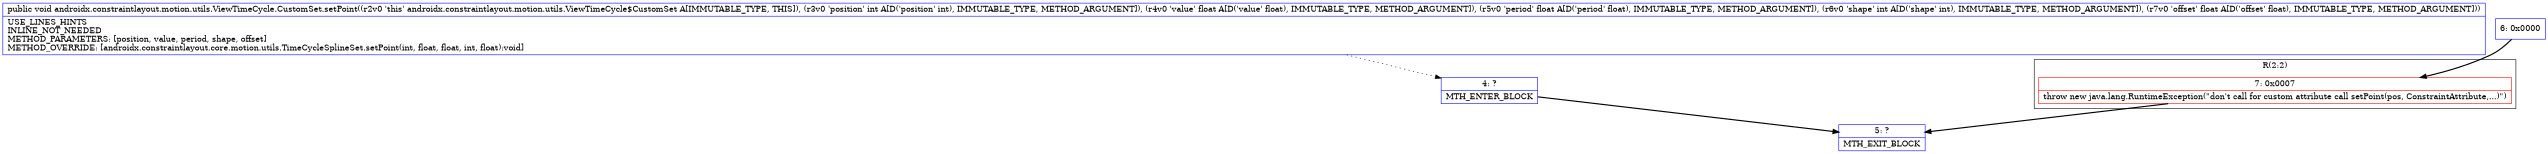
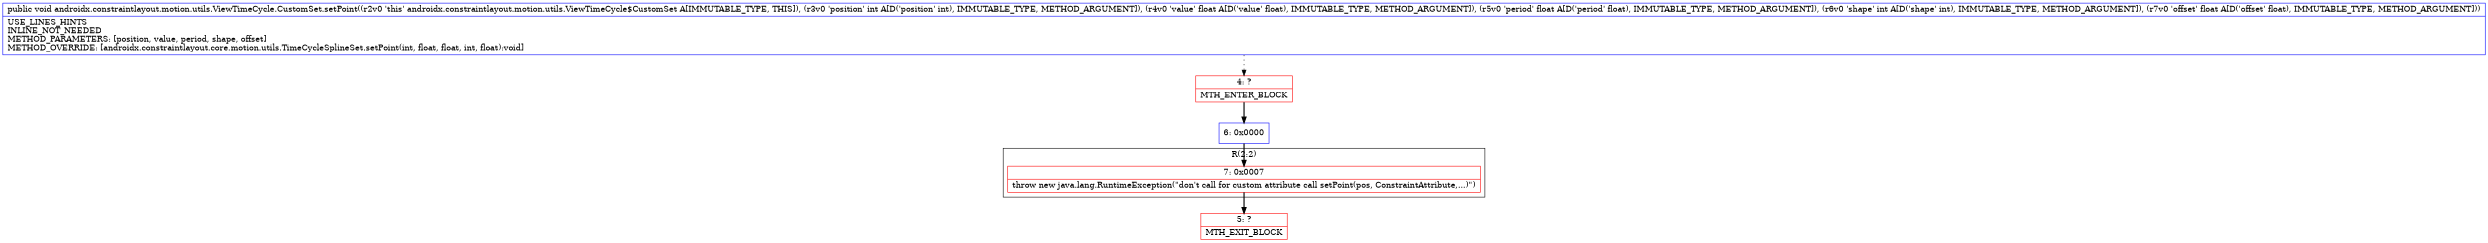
(1489, 91) -> (1244, 89)
(1685, 114) -> (1244, 110)
(1882, 138) -> (1244, 226)
